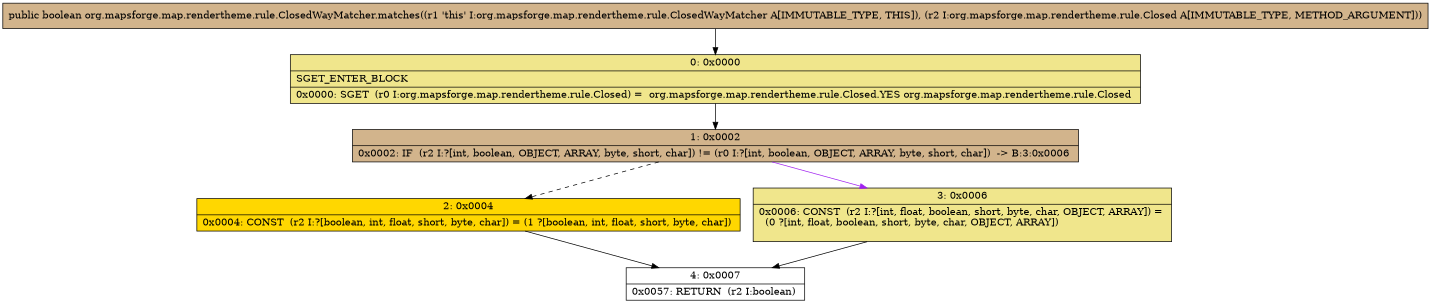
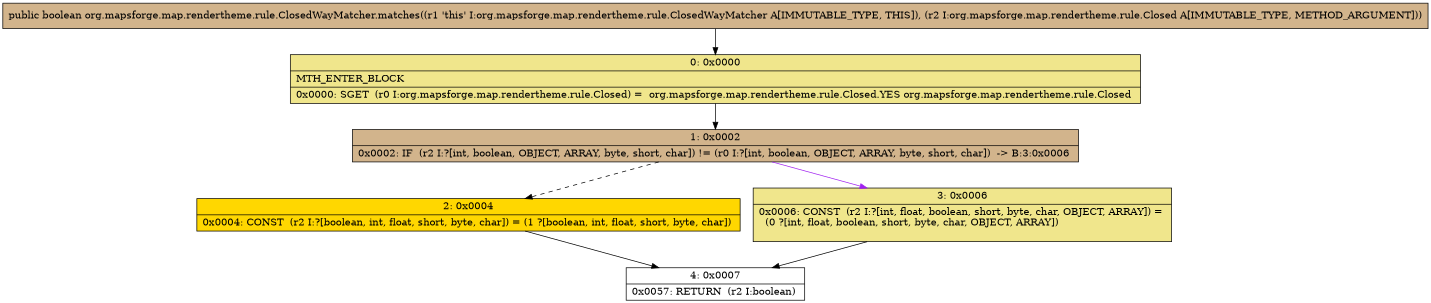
(352, 79) -> (350, 79)
